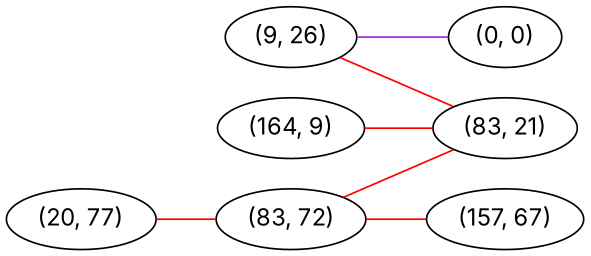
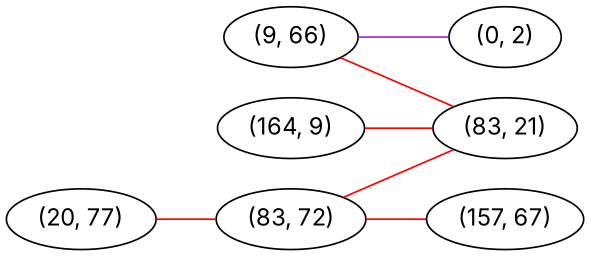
(291, 37) -> (291, 37)
(505, 37) -> (505, 37)
